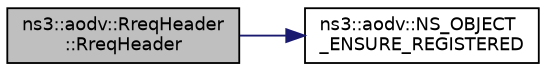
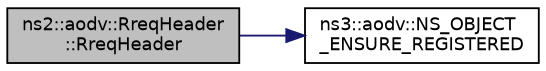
(123, 36) -> (123, 36)
